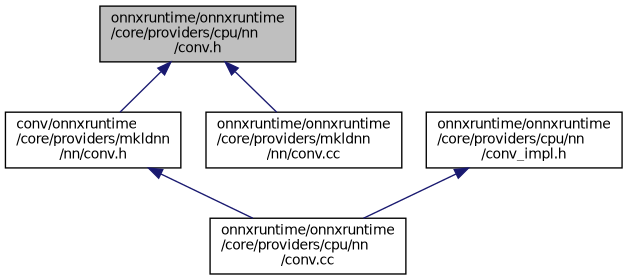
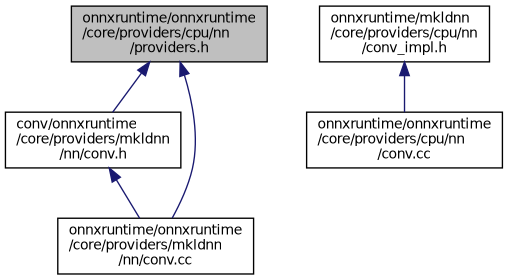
(198, 34) -> (169, 34)
(524, 140) -> (405, 34)
(207, 196) -> (128, 199)
